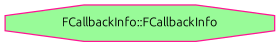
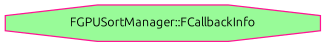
(140, 23) -> (163, 23)
